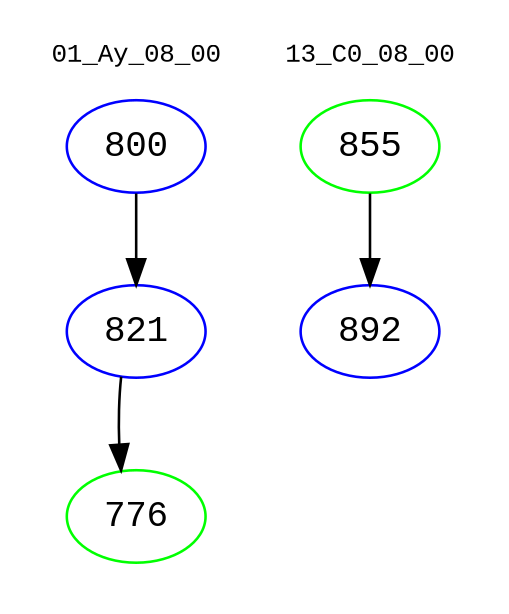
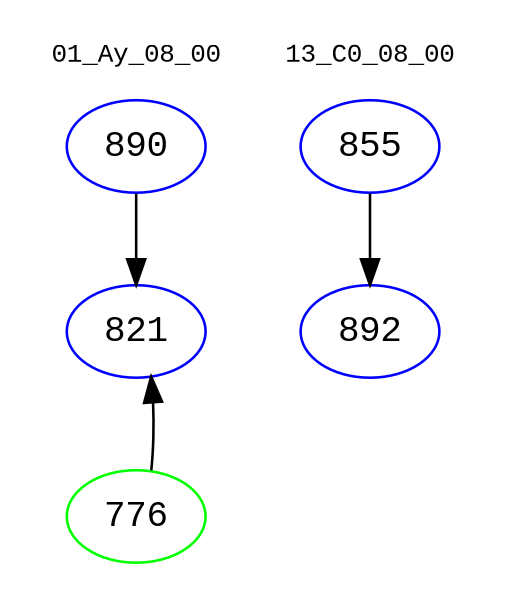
(136, 146) -> (136, 146)
(370, 146) -> (370, 146)
(119, 411) -> (153, 437)
